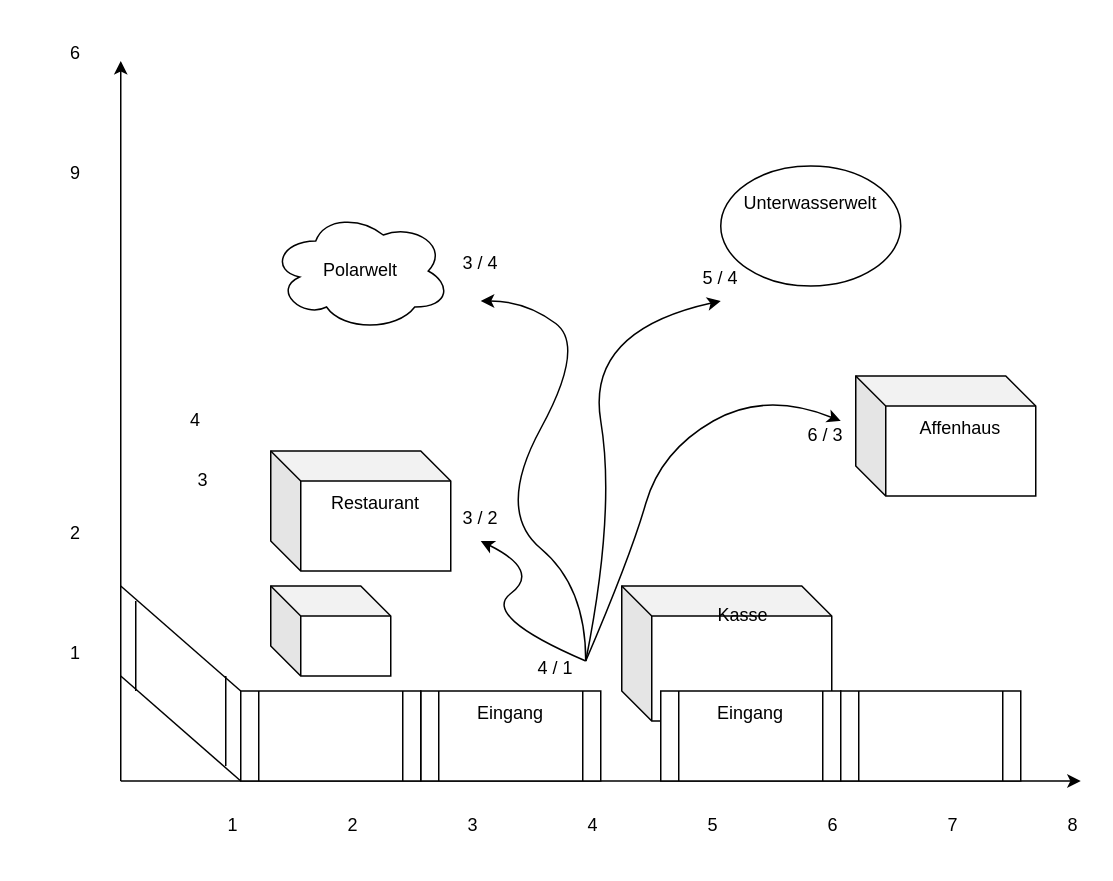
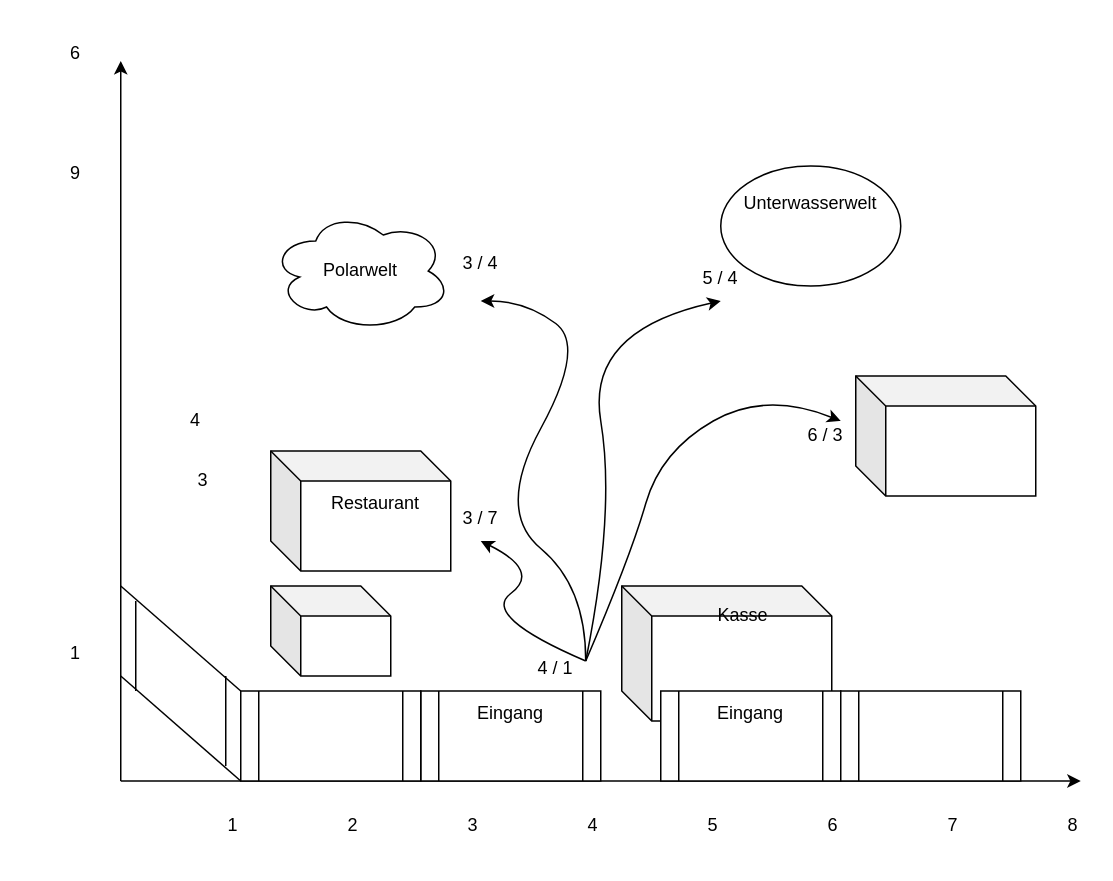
(961, 428) -> none
(481, 518) -> (481, 518)
(76, 533) -> none
